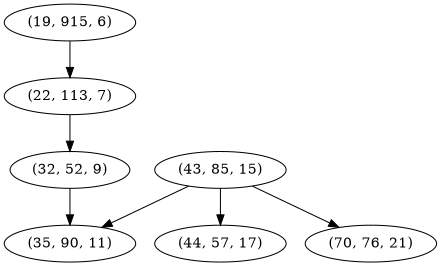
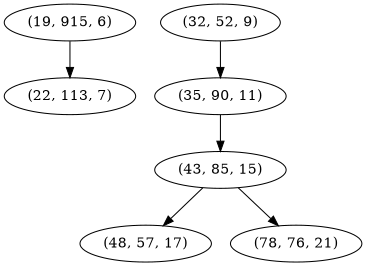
(70, 128) -> none
(150, 205) -> (220, 128)
(220, 244) -> (146, 244)
(371, 244) -> (296, 244)
